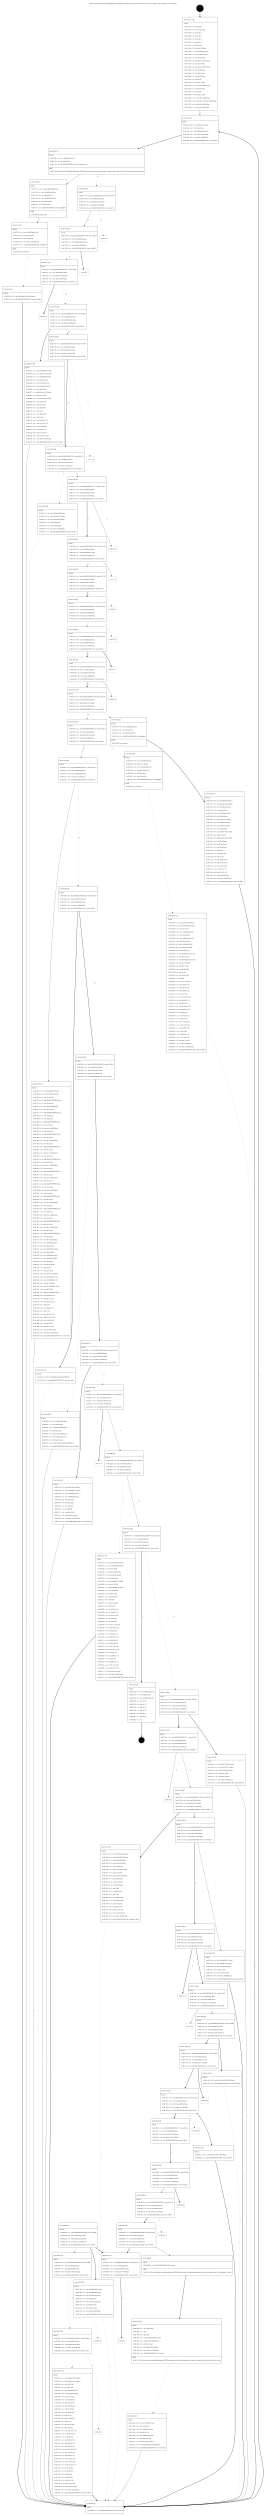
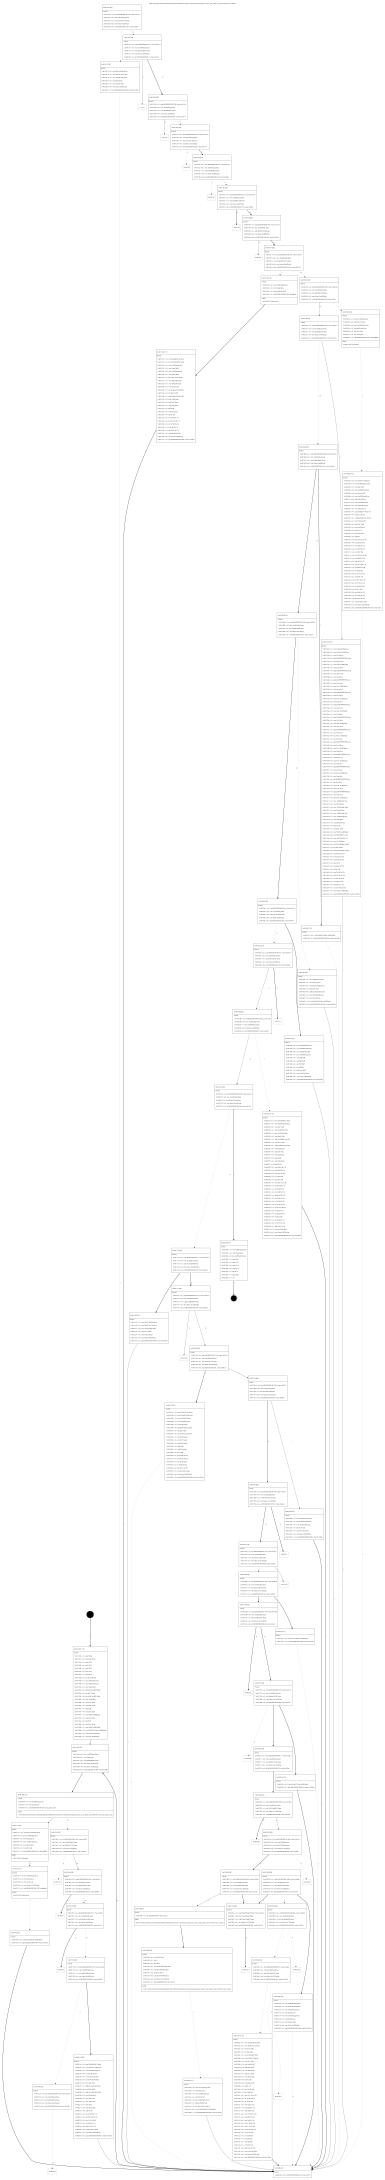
(66, 402) -> none
